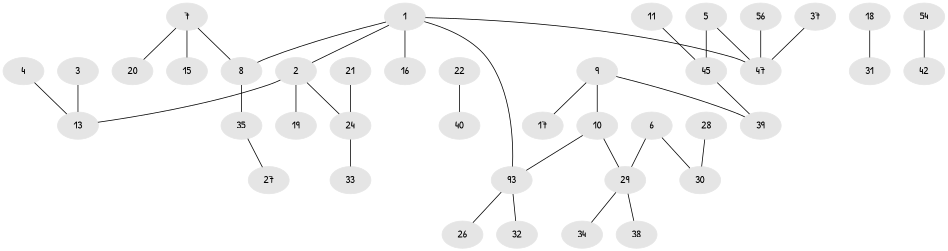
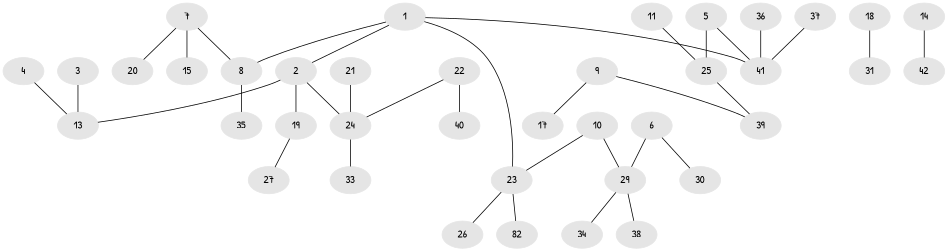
(761, 17) -> (761, 17)
(924, 17) -> (924, 17)
(405, 71) -> none
(706, 71) -> (706, 71)
(761, 71) -> (761, 71)
none -> (405, 98)
(597, 98) -> none
(706, 126) -> none
(255, 153) -> (282, 153)
(512, 180) -> (512, 180)
(517, 235) -> (517, 235)
